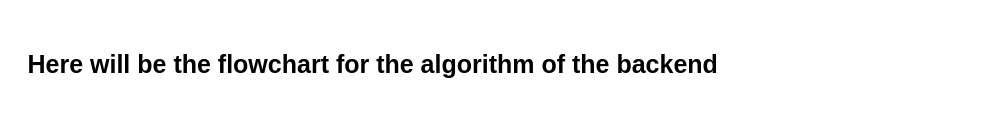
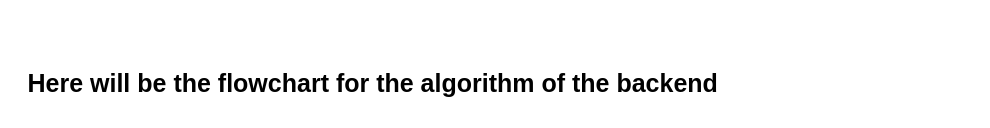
(494, 63) -> (494, 82)
